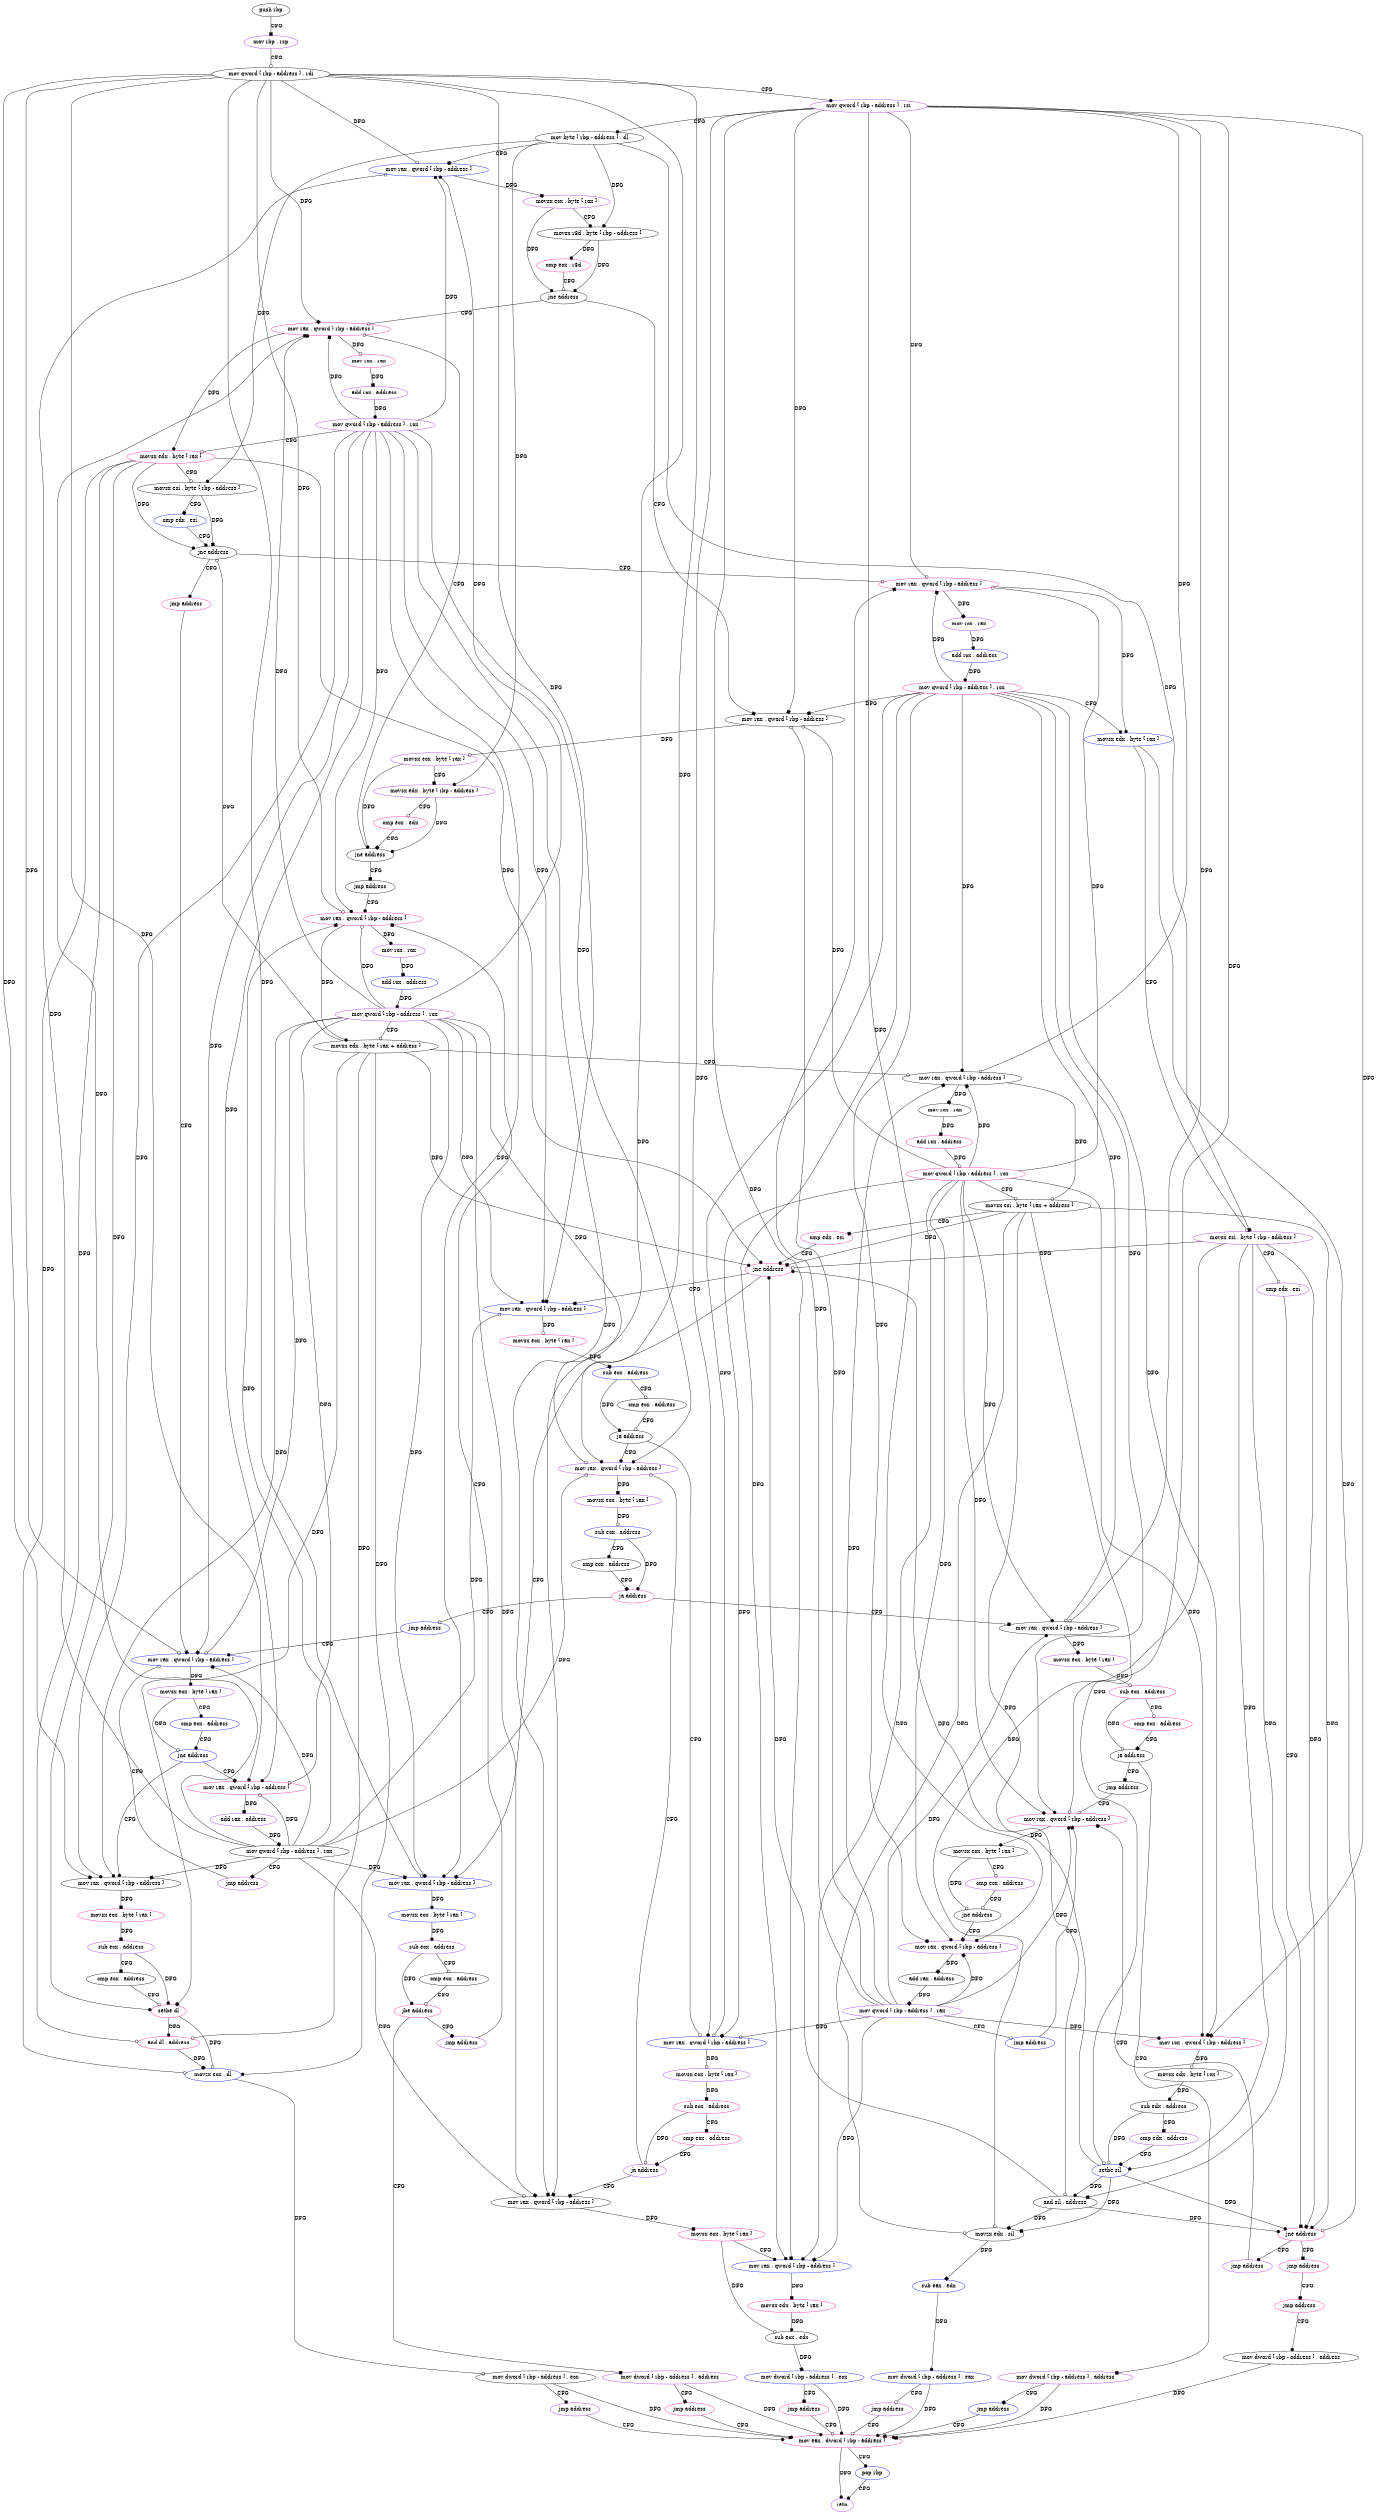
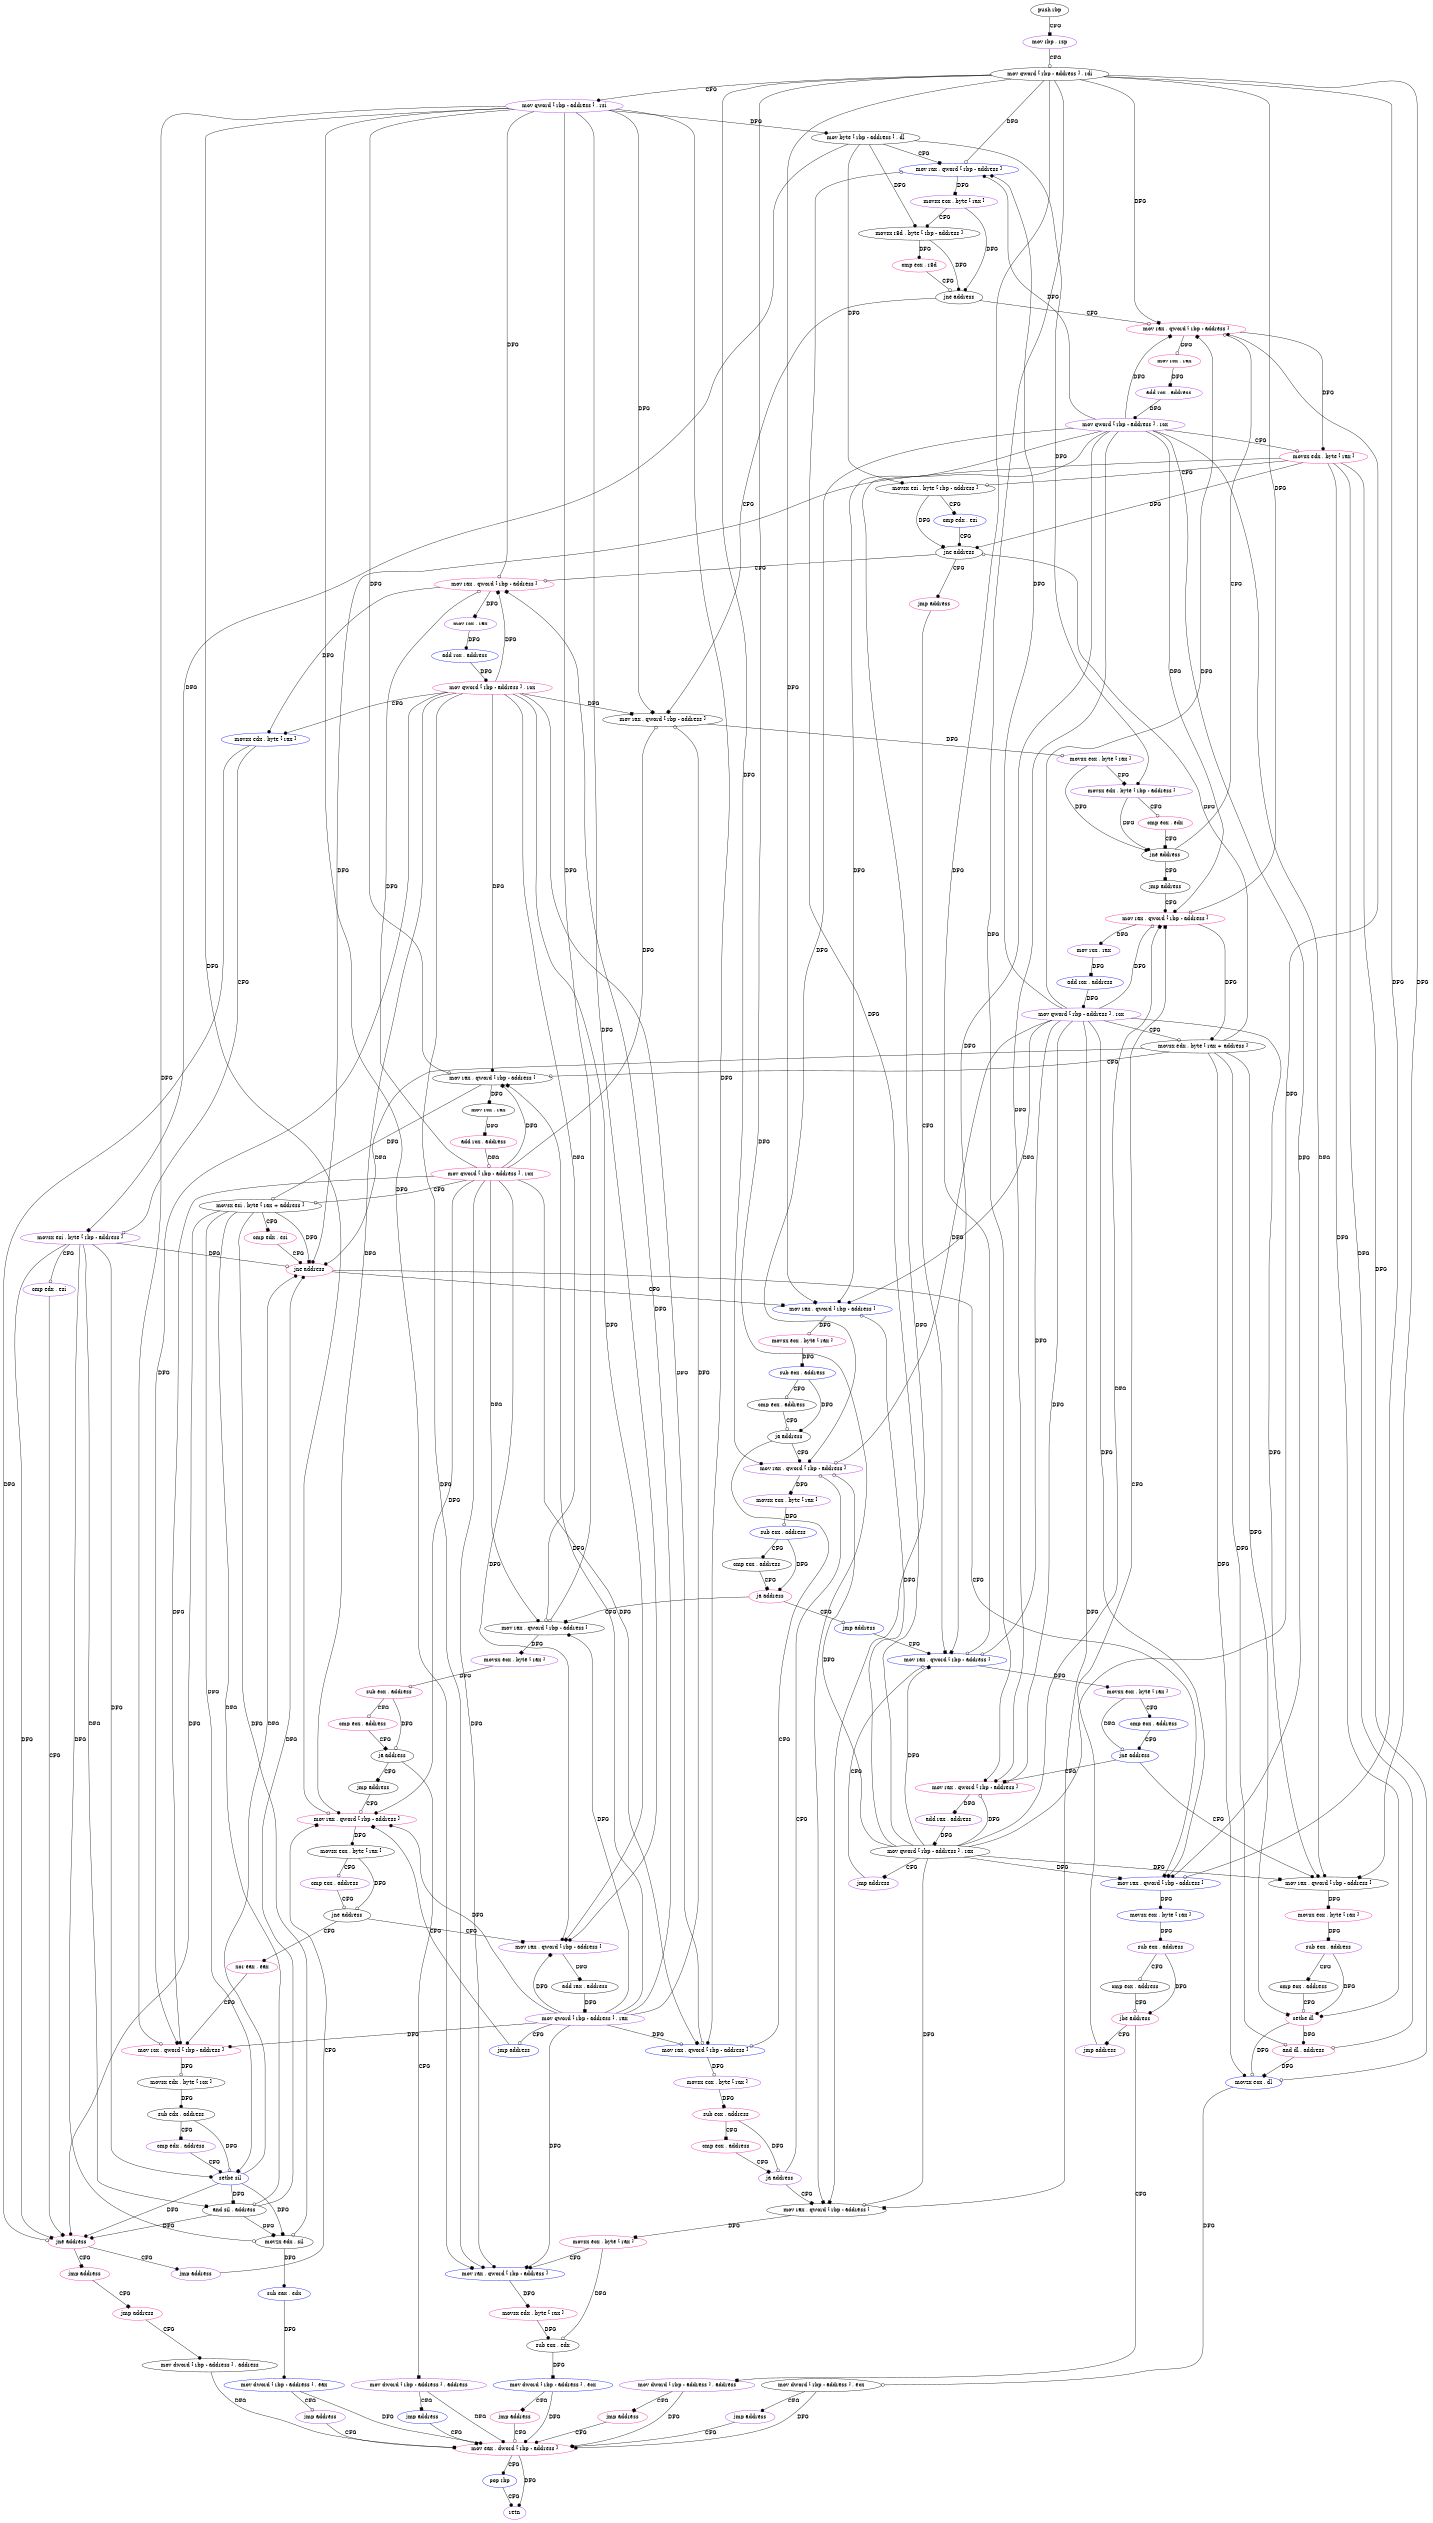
(700, 122) -> (756, 122)
(1363, 893) -> (161, 916)
(1094, 1685) -> (207, 1692)
none -> (252, 1967)
(1089, 2186) -> (232, 2192)
(968, 2259) -> (284, 2267)
